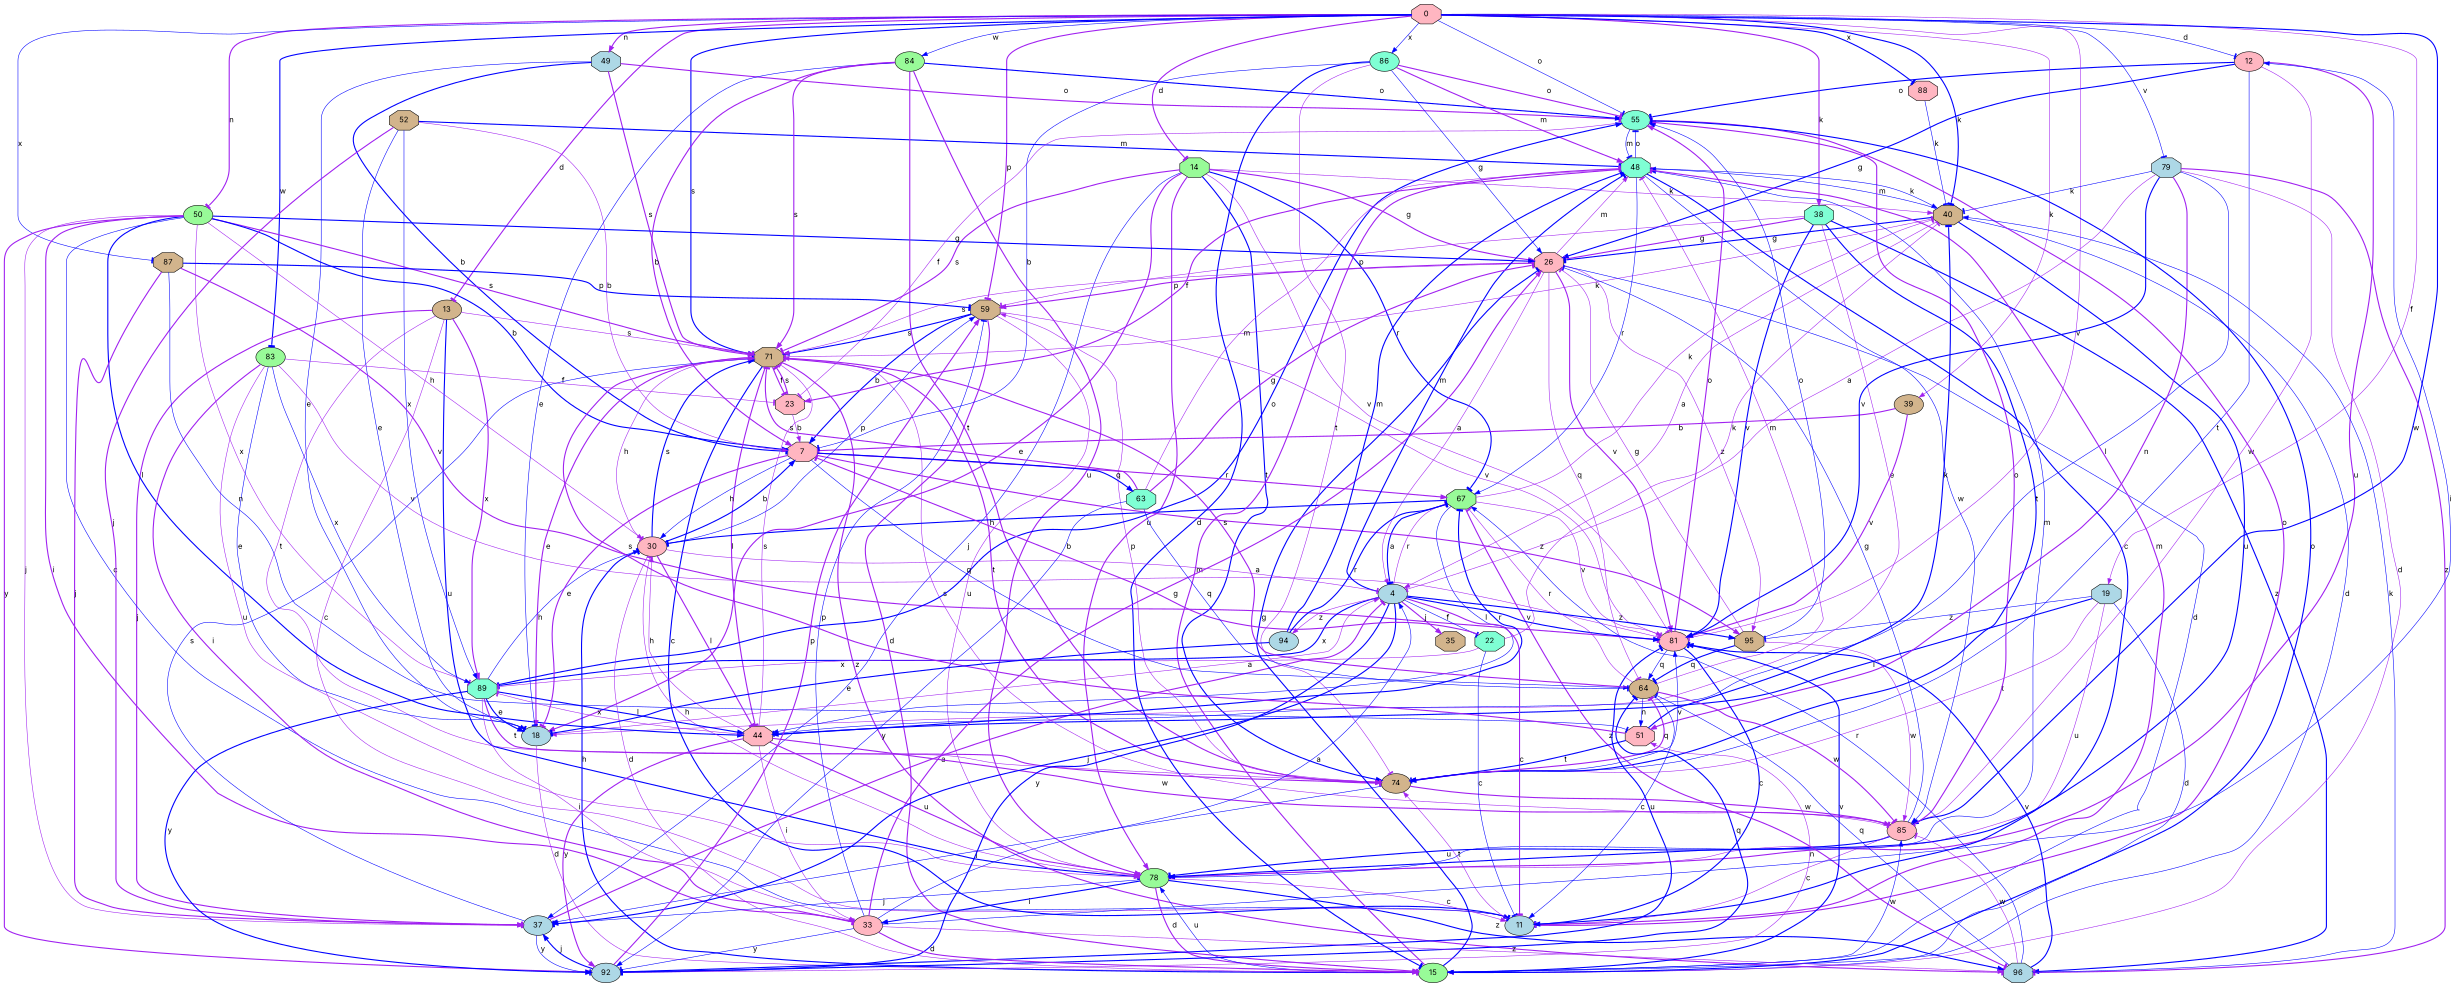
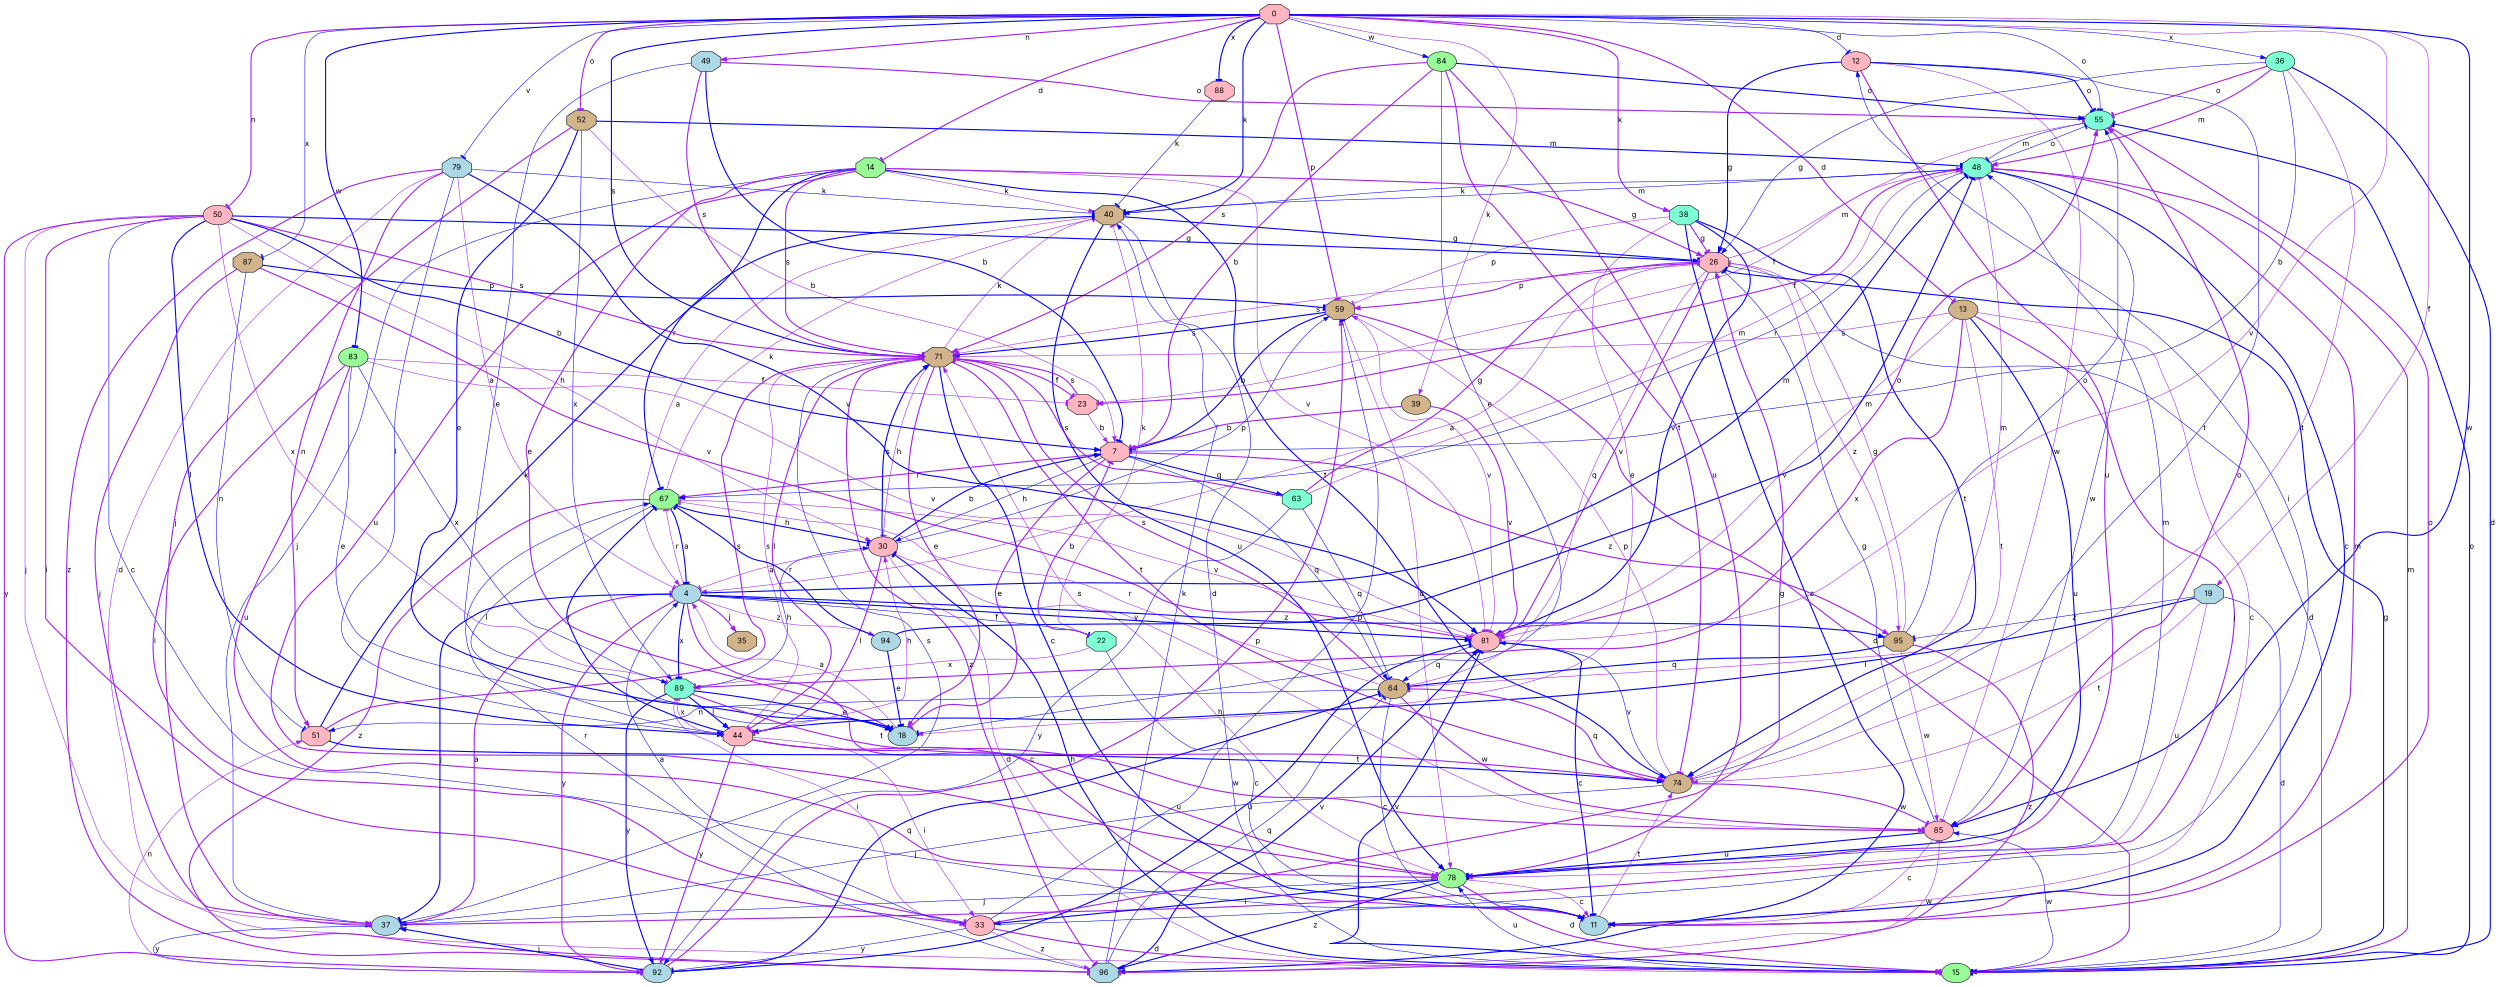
none -> (891, 16)
(1385, 62) -> (2280, 62)
(198, 215) -> (218, 215)
(382, 454) -> (412, 594)
none -> (1748, 507)
(1132, 520) -> none
(534, 788) -> (650, 776)
(997, 811) -> (562, 788)
none -> (1712, 952)
(775, 964) -> none
